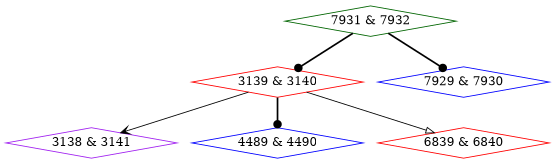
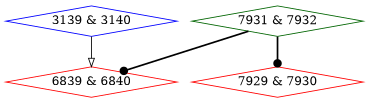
(327, 50) -> (188, 51)
(278, 82) -> (91, 21)
(464, 82) -> (278, 82)
(91, 143) -> none
(278, 143) -> none
